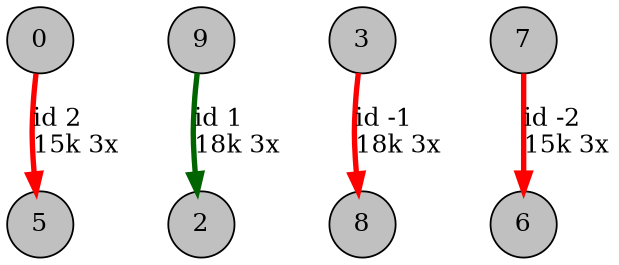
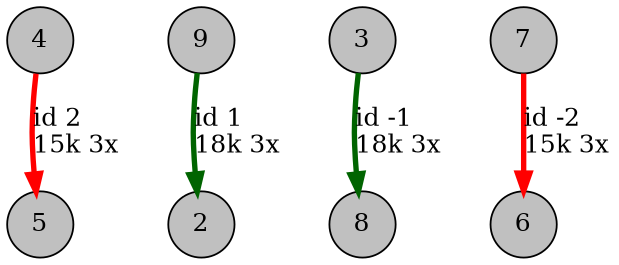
(40, 40) -> (40, 40)
(355, 123) -> (355, 123)
